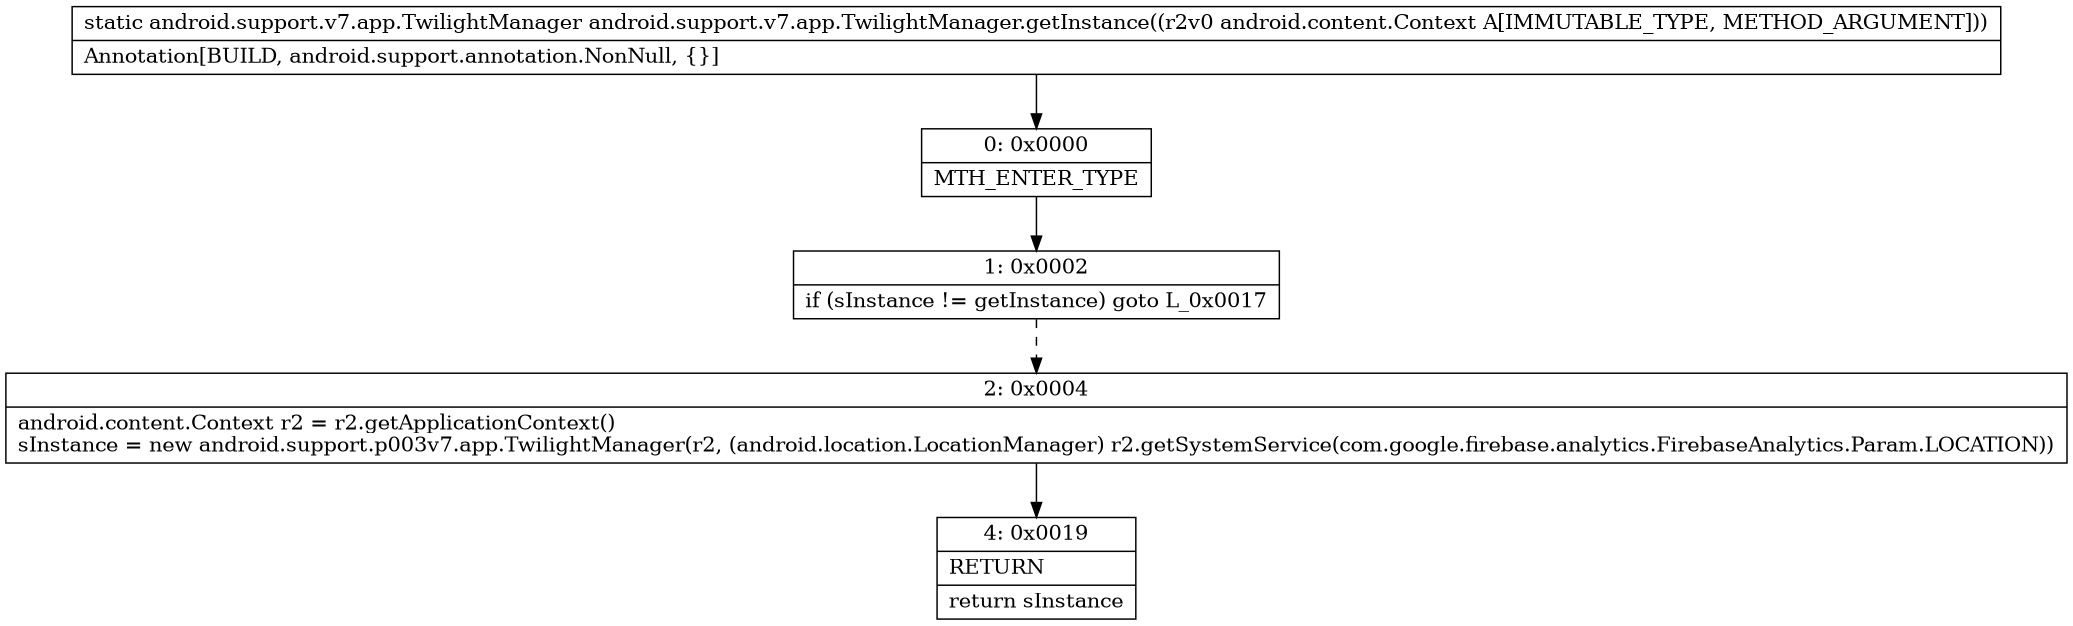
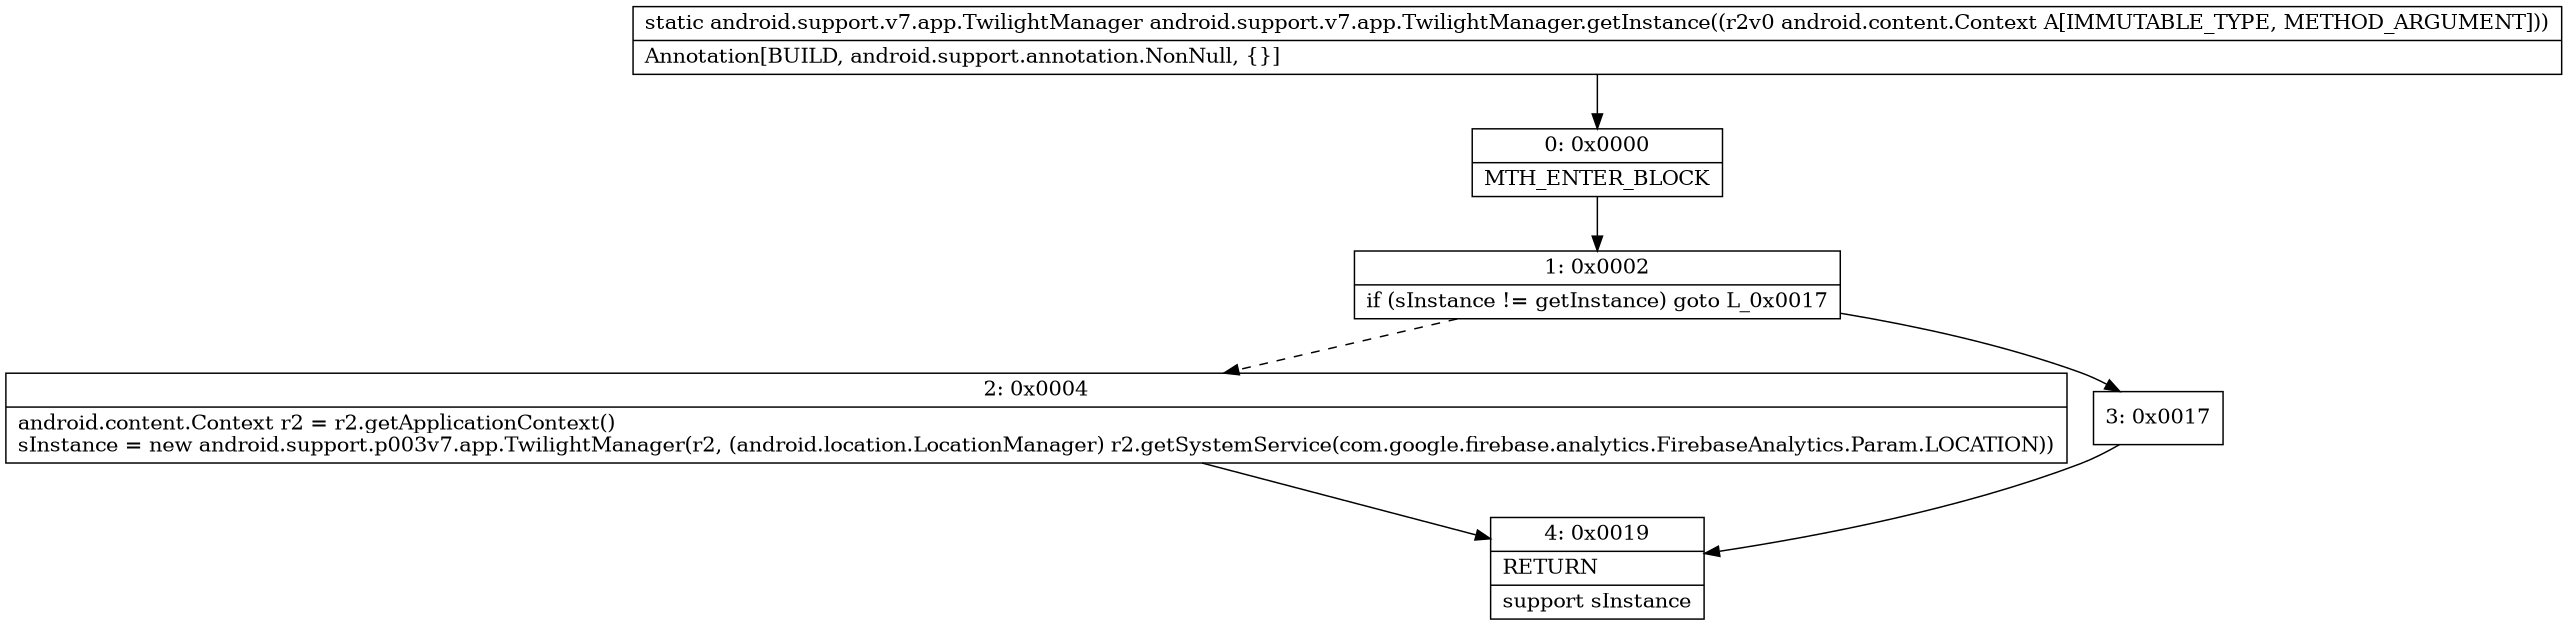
(1036, 179) -> (1597, 179)
none -> (2158, 418)
(1036, 601) -> (1597, 601)
